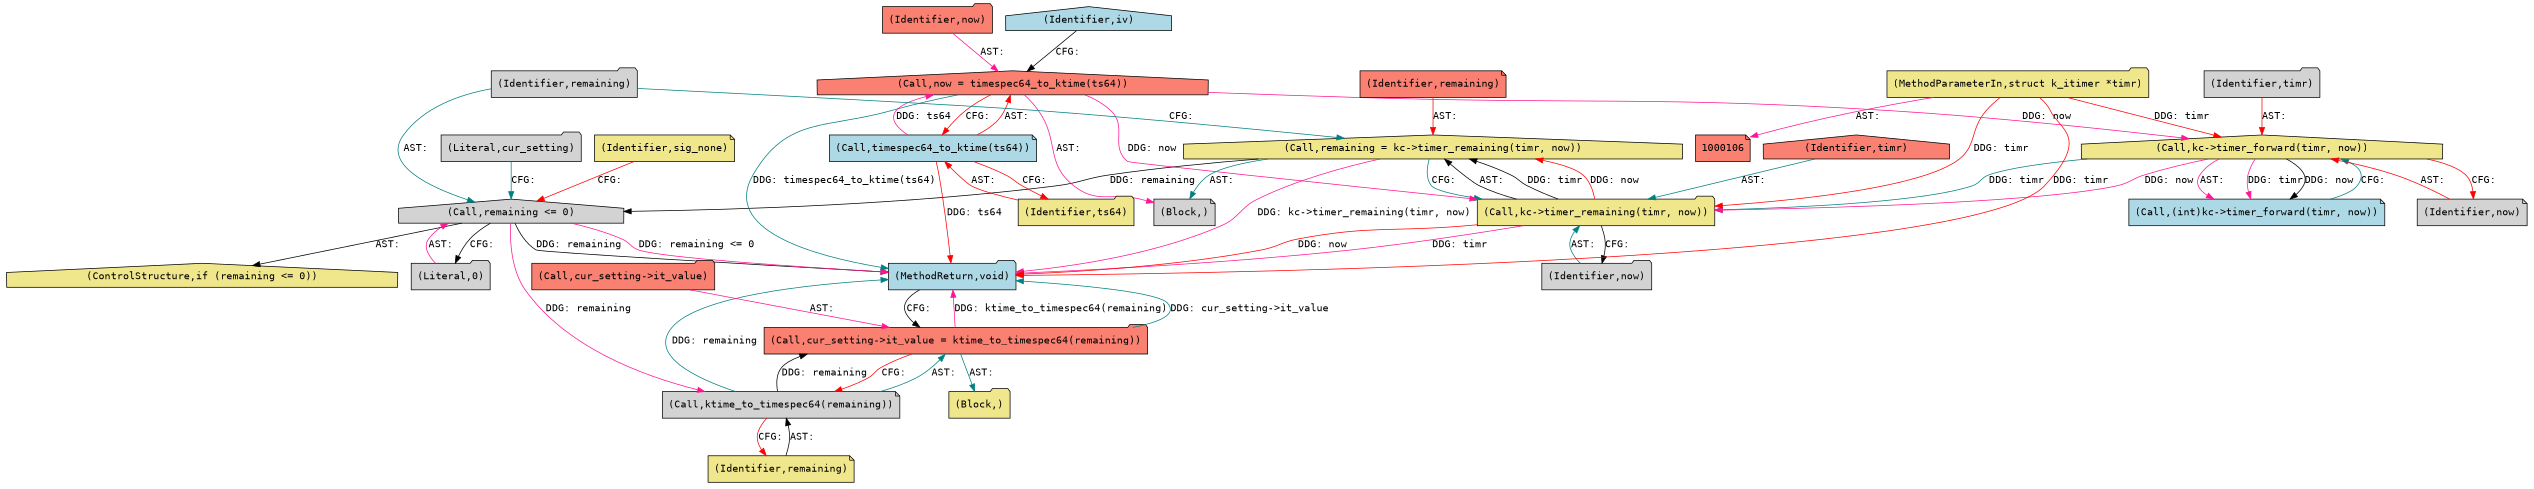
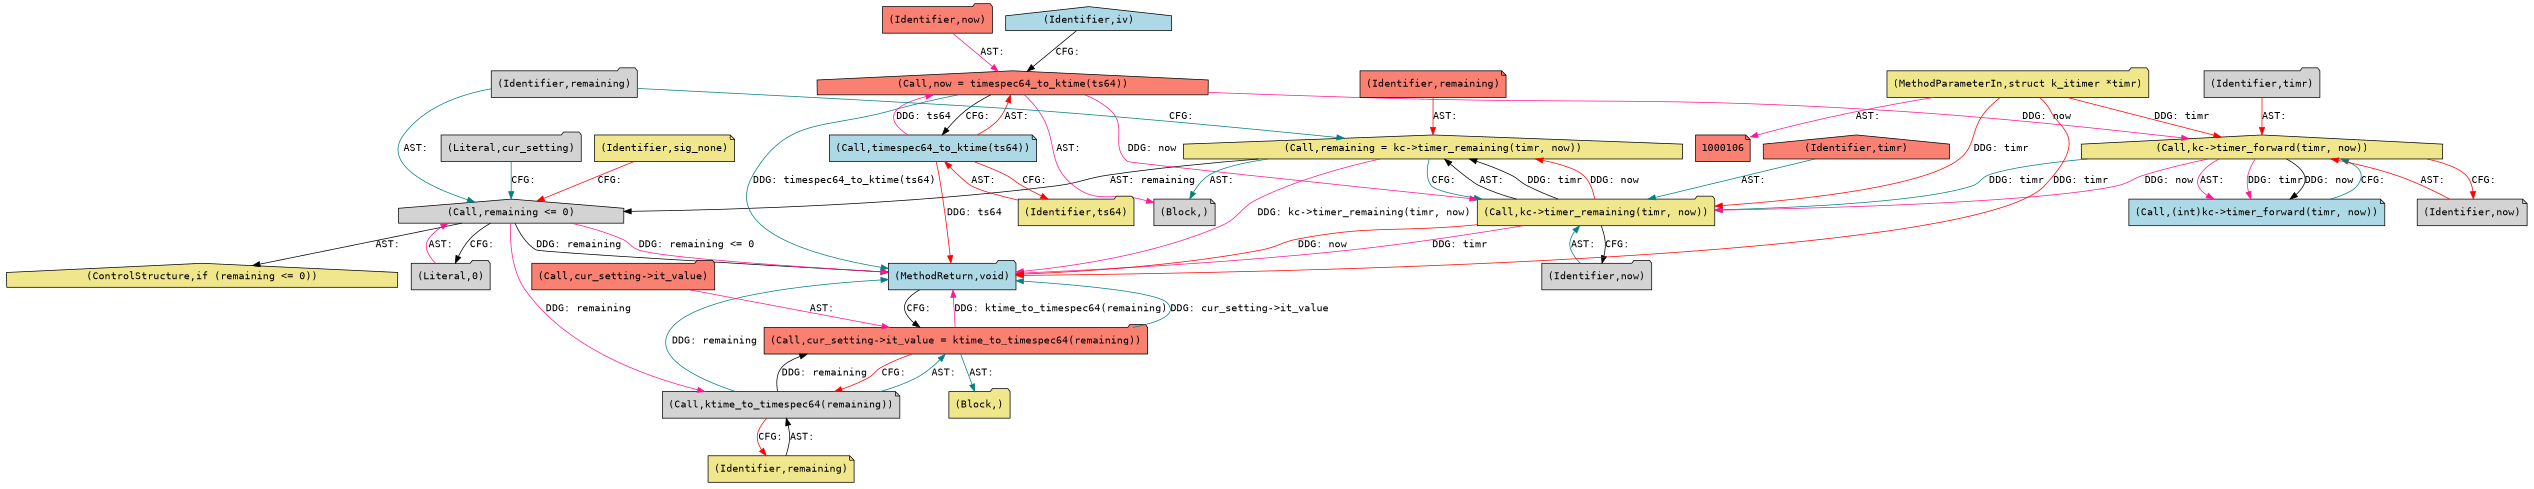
(965, 111) -> (965, 111)
(1153, 180) -> (1153, 180)
